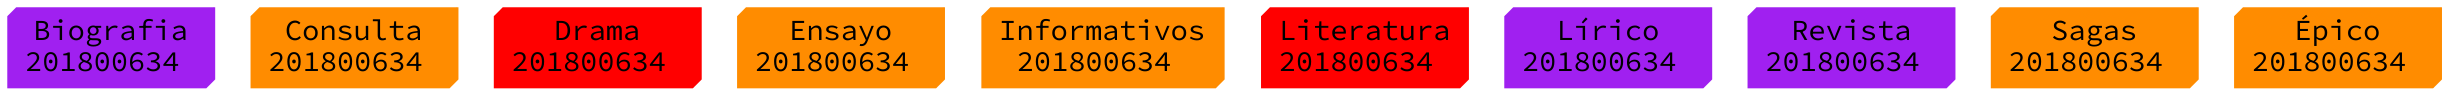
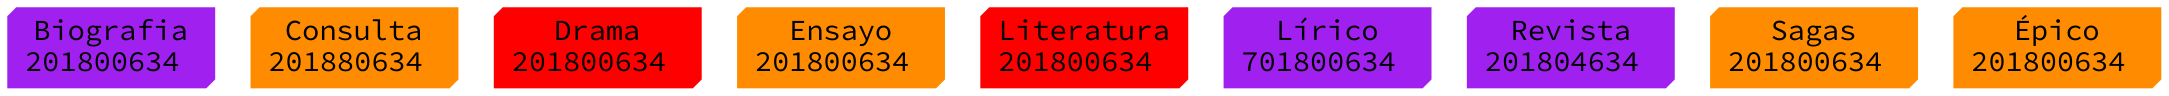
(354, 48) -> (354, 48)
(1103, 48) -> none
(1608, 48) -> (1328, 48)
(1851, 48) -> (1571, 48)
